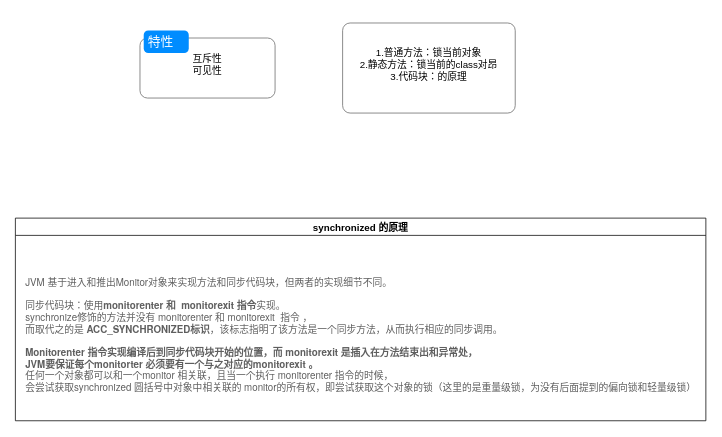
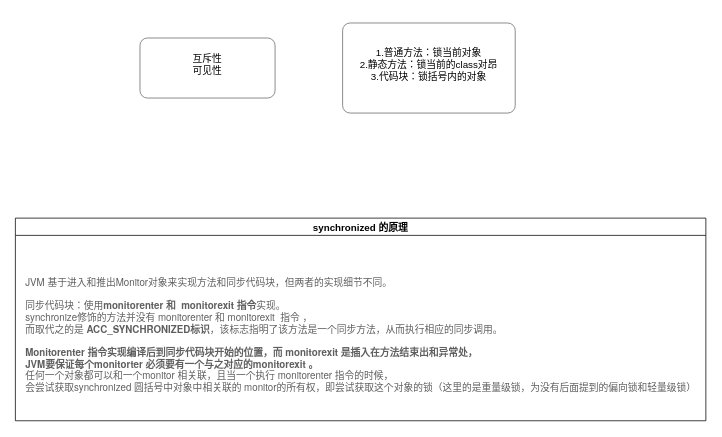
(166, 42) -> none
(428, 53) -> (428, 53)
